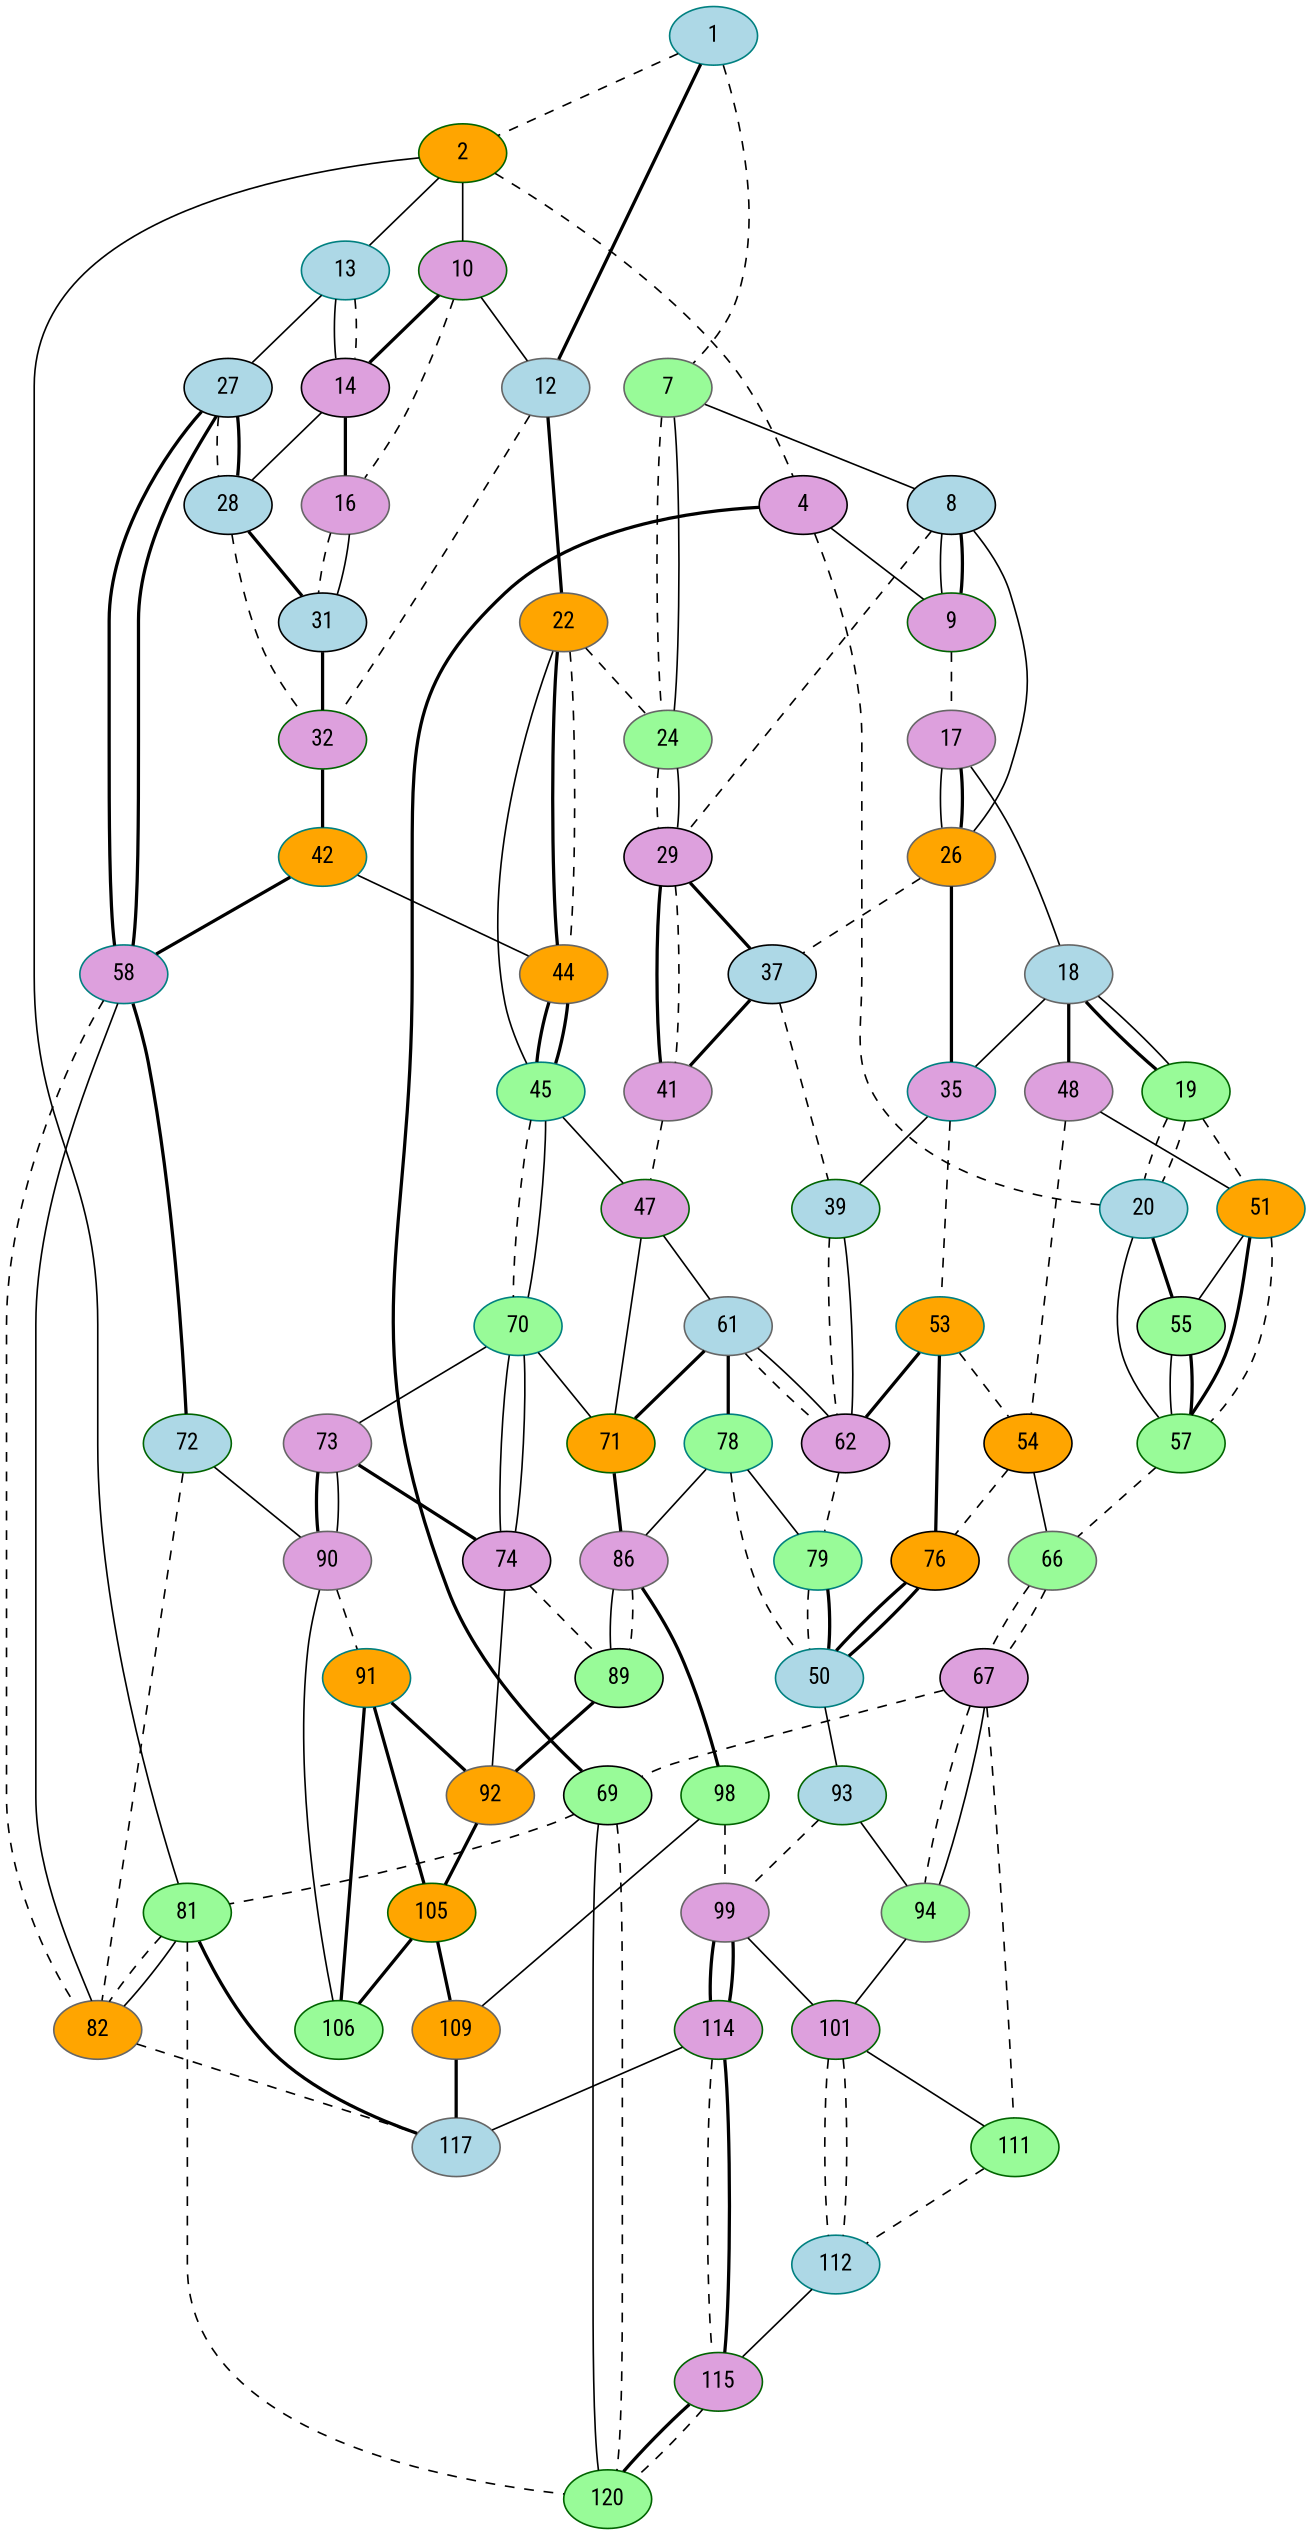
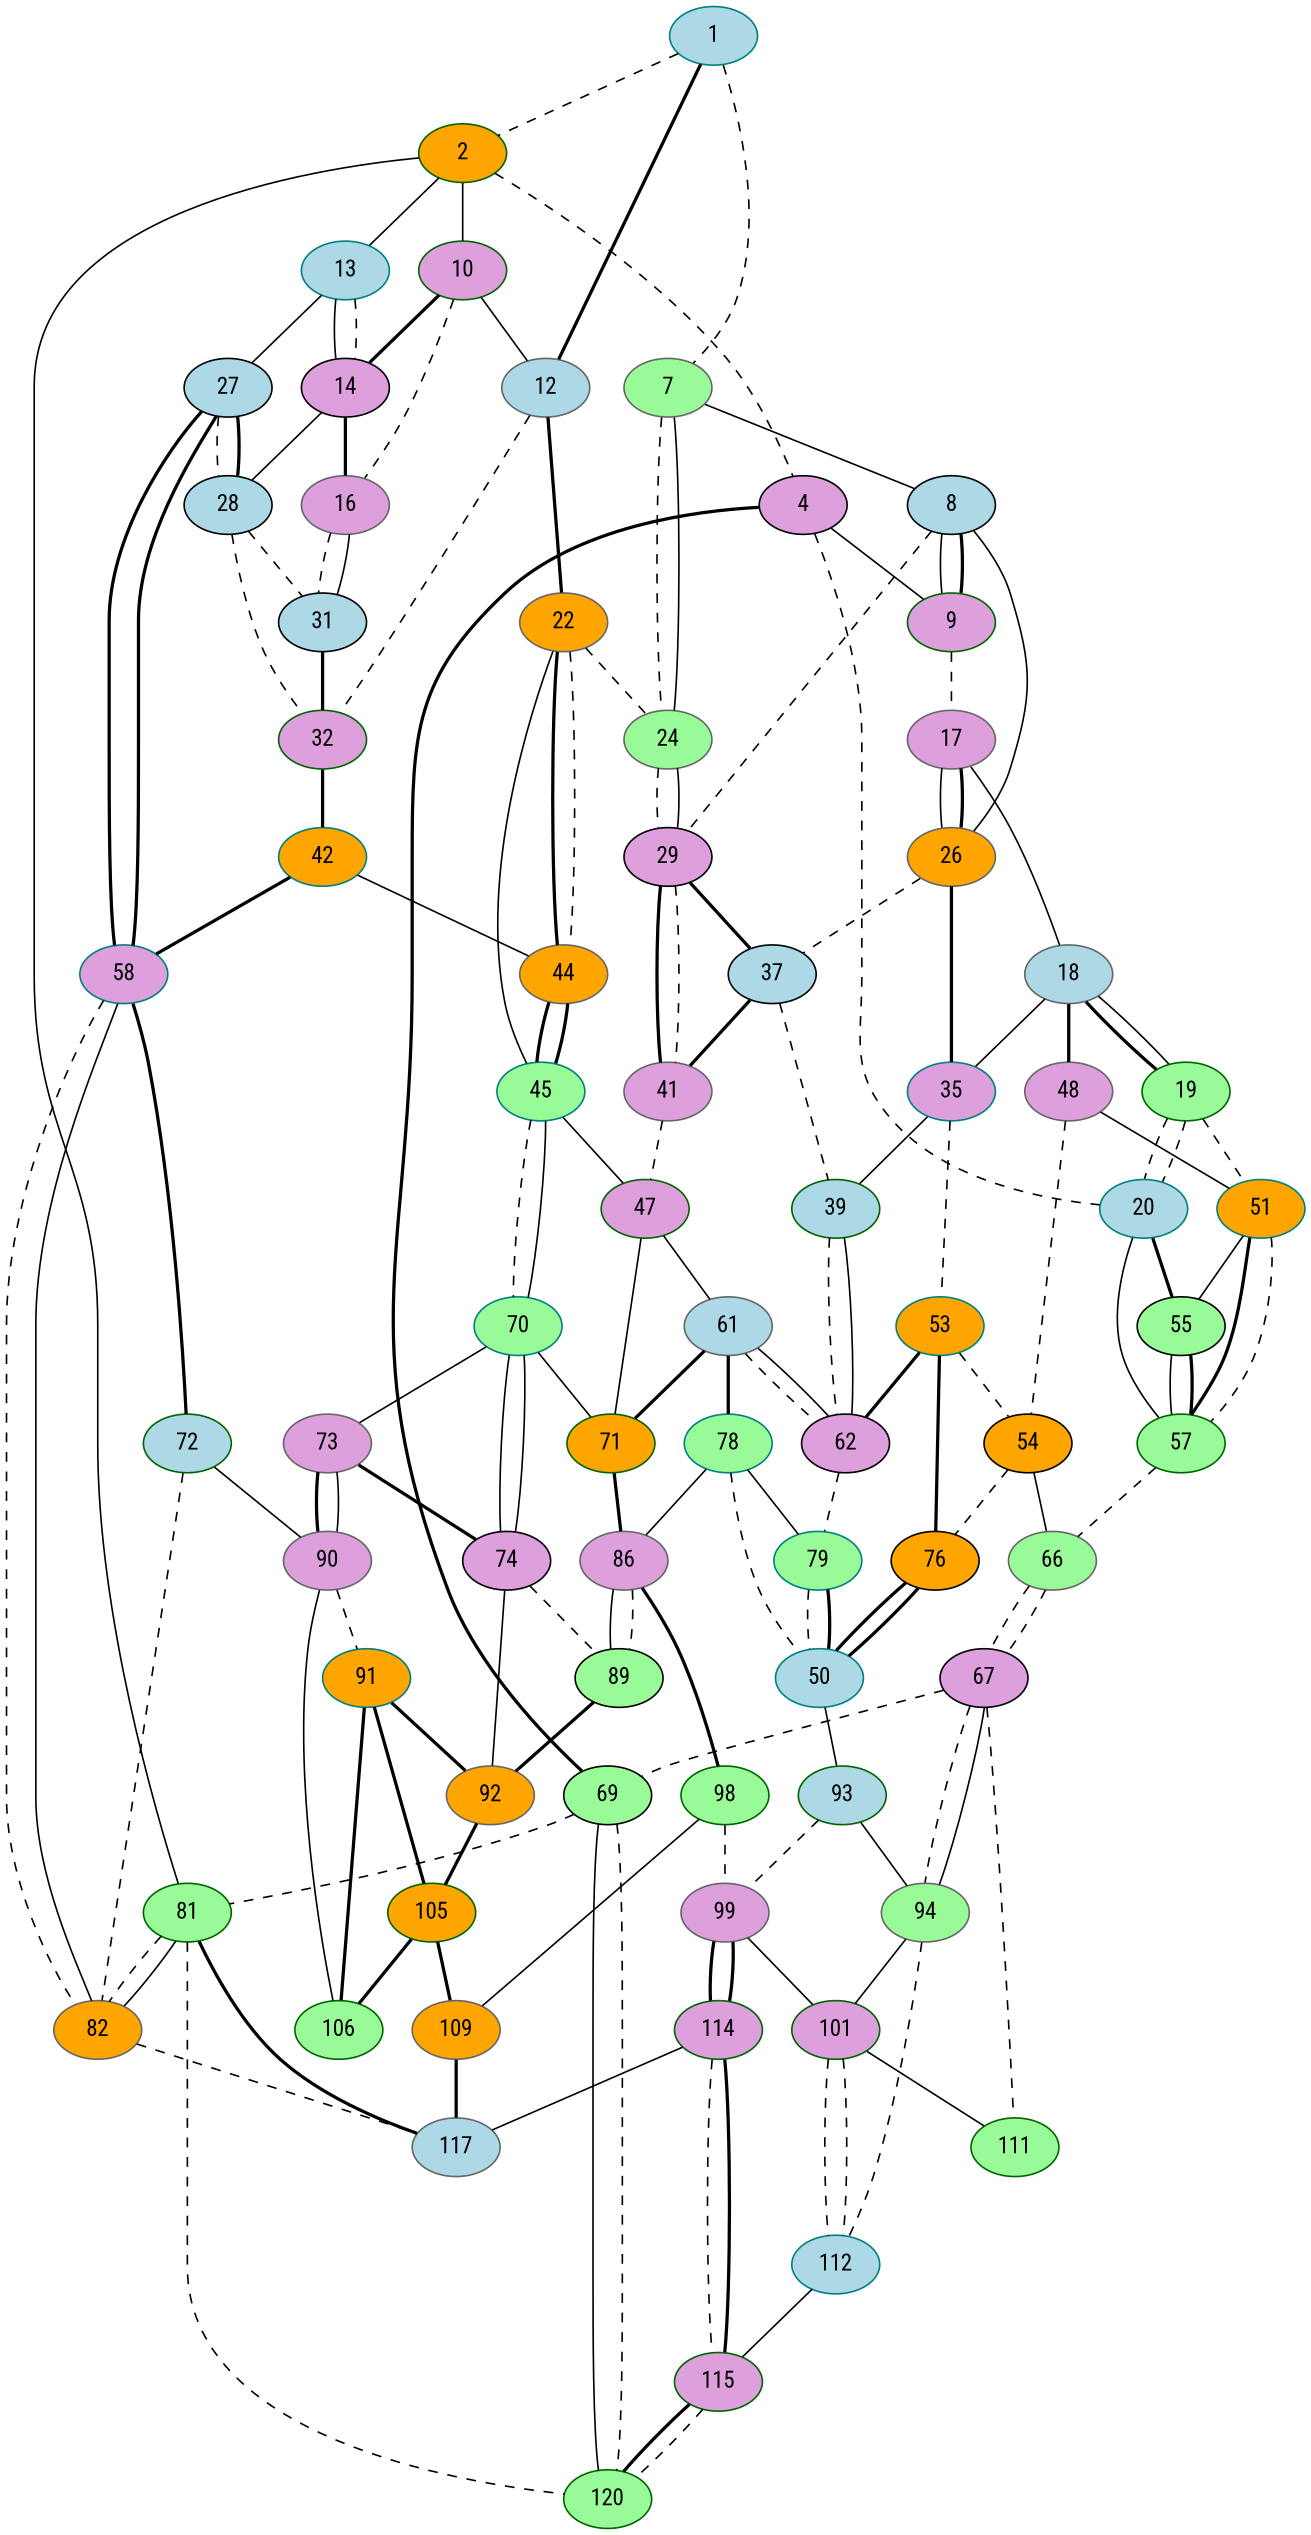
(275, 564) -> (275, 564)
(925, 2206) -> (895, 2092)
